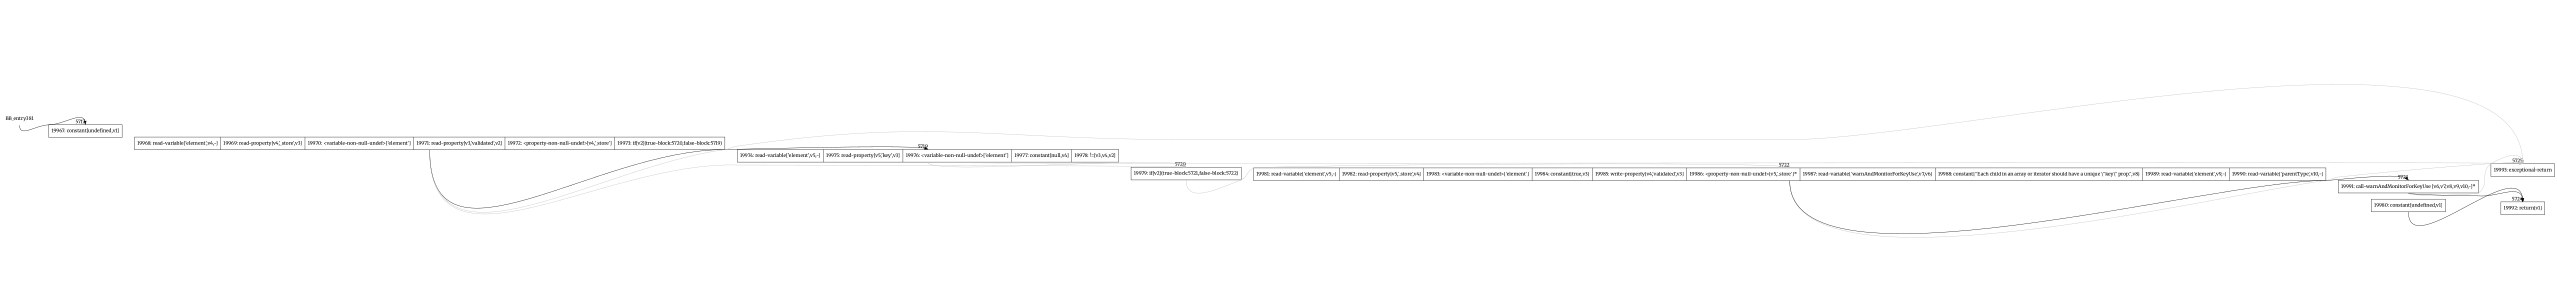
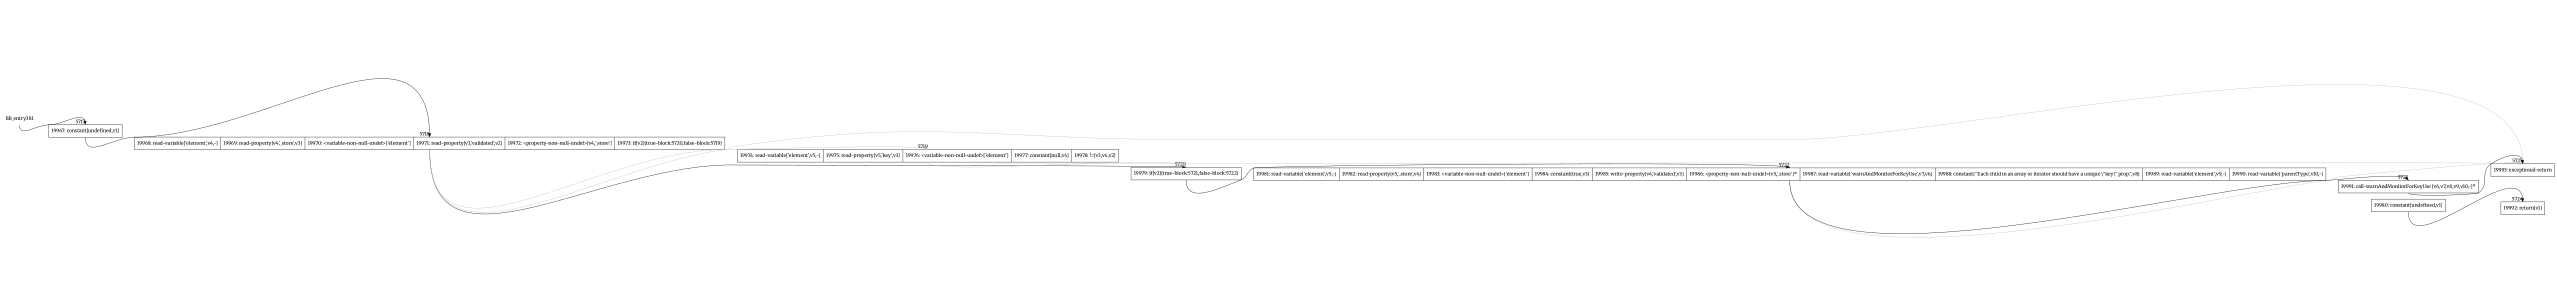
none -> (271, 107)
(655, 160) -> (655, 160)
(783, 165) -> (783, 165)
(1386, 165) -> (1386, 165)
(2477, 193) -> (2477, 193)
(2476, 196) -> none
